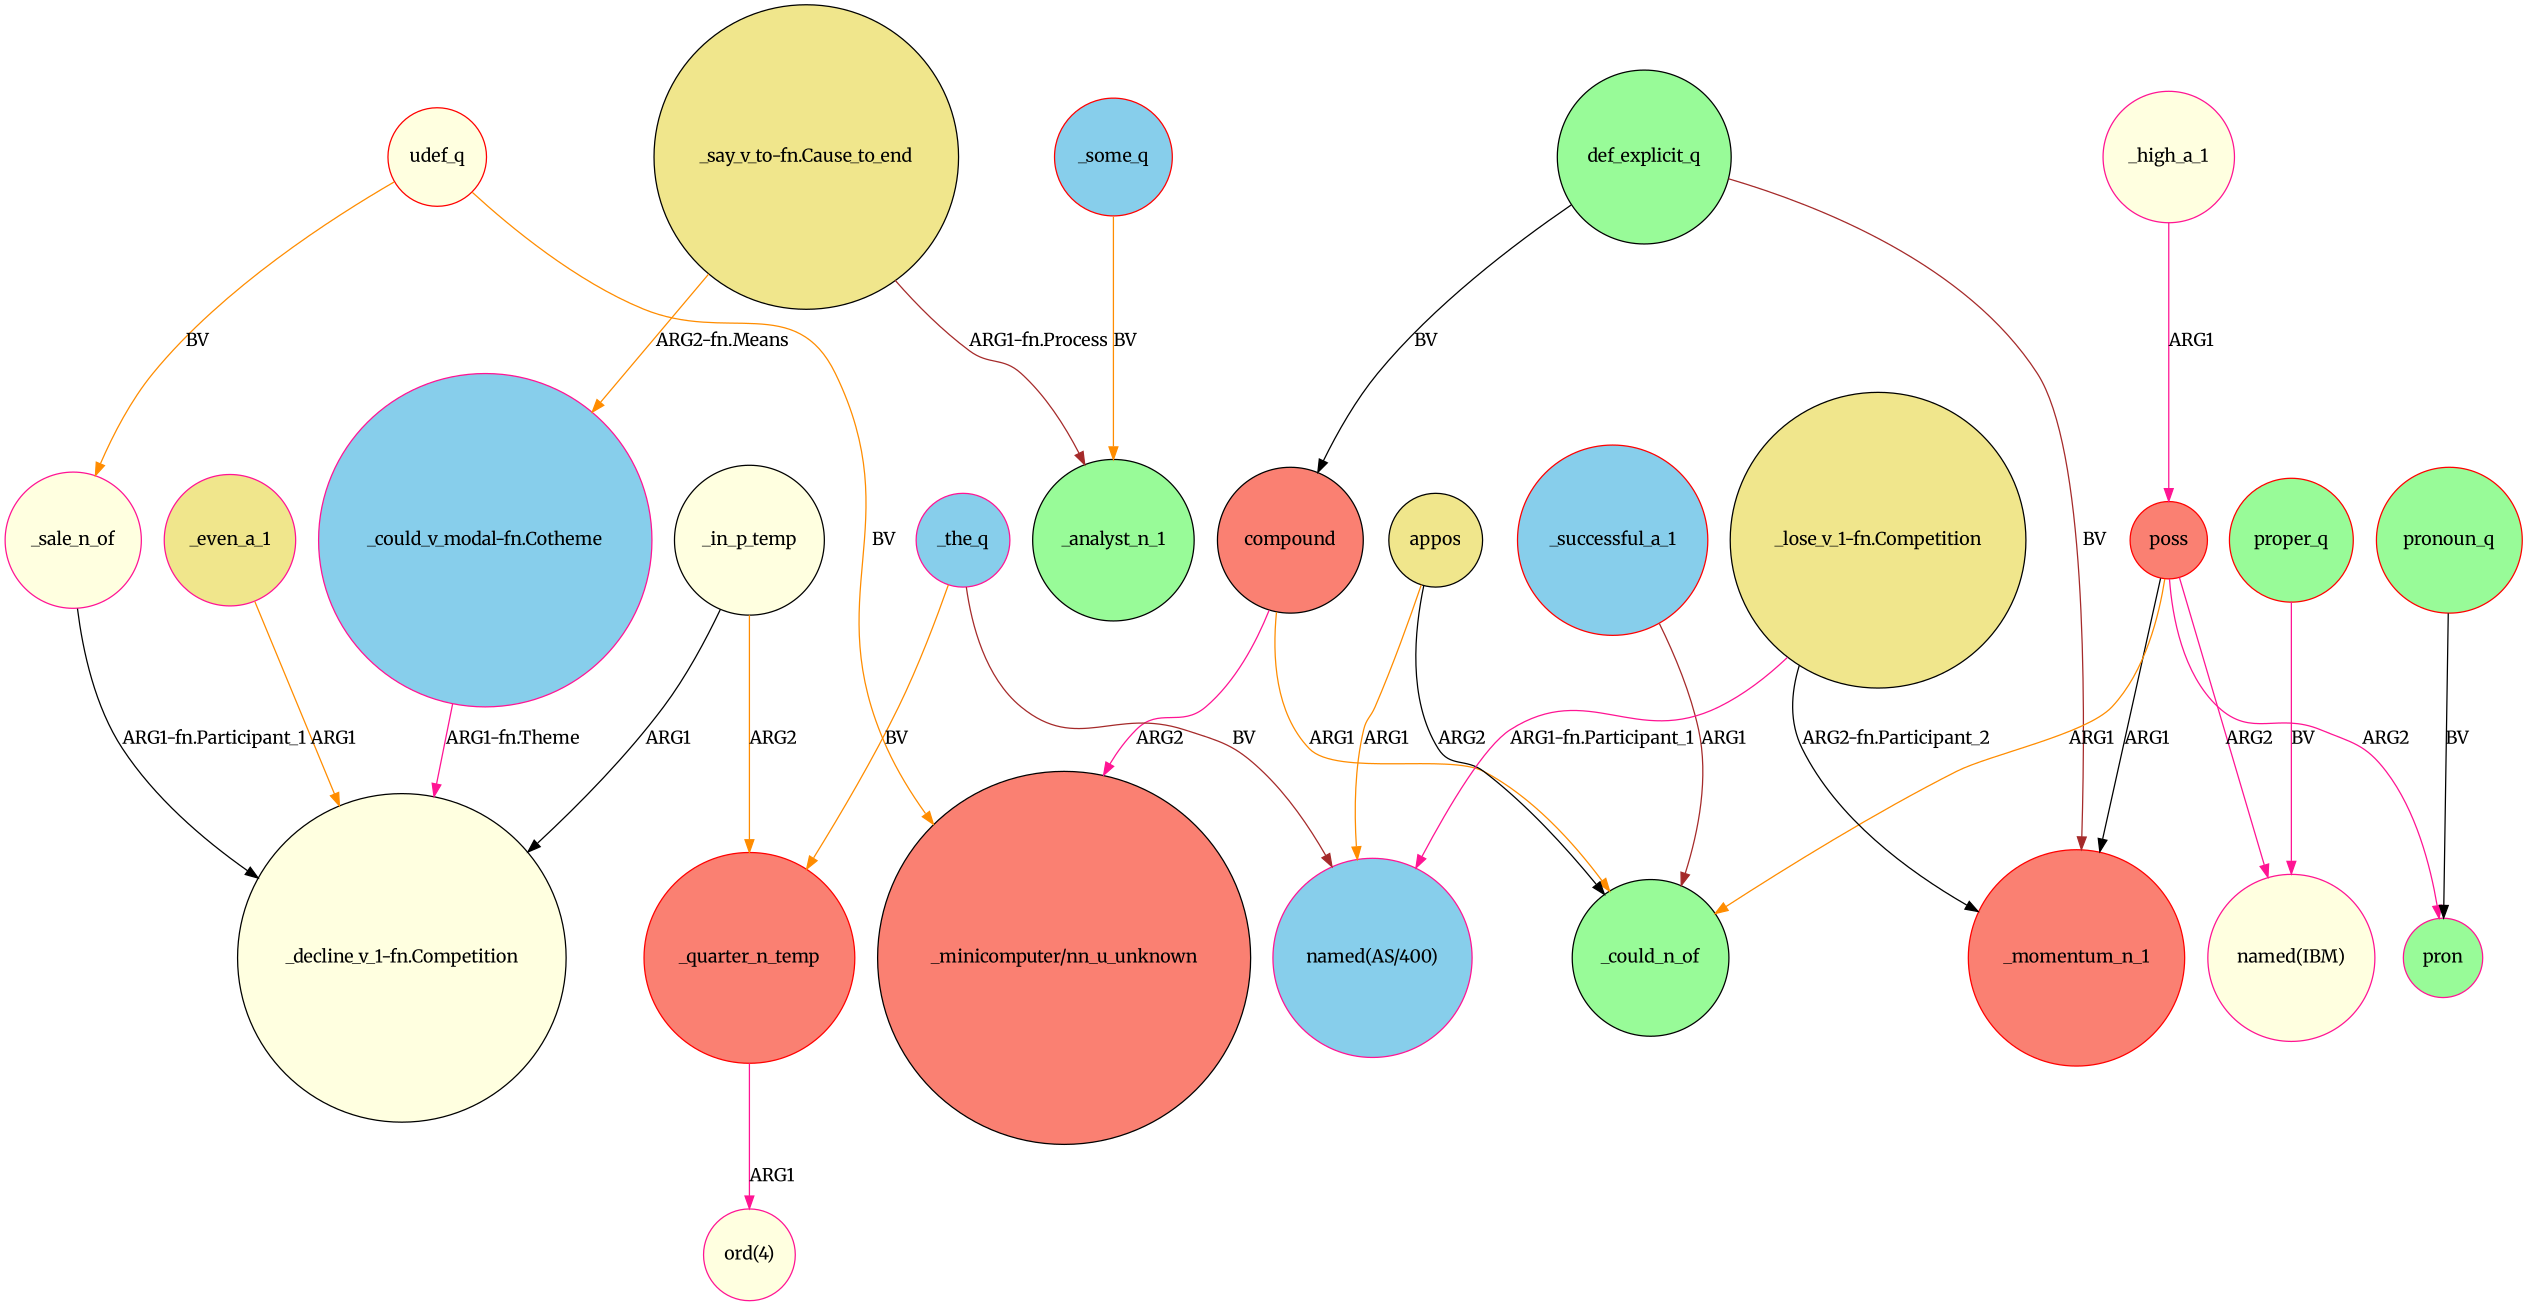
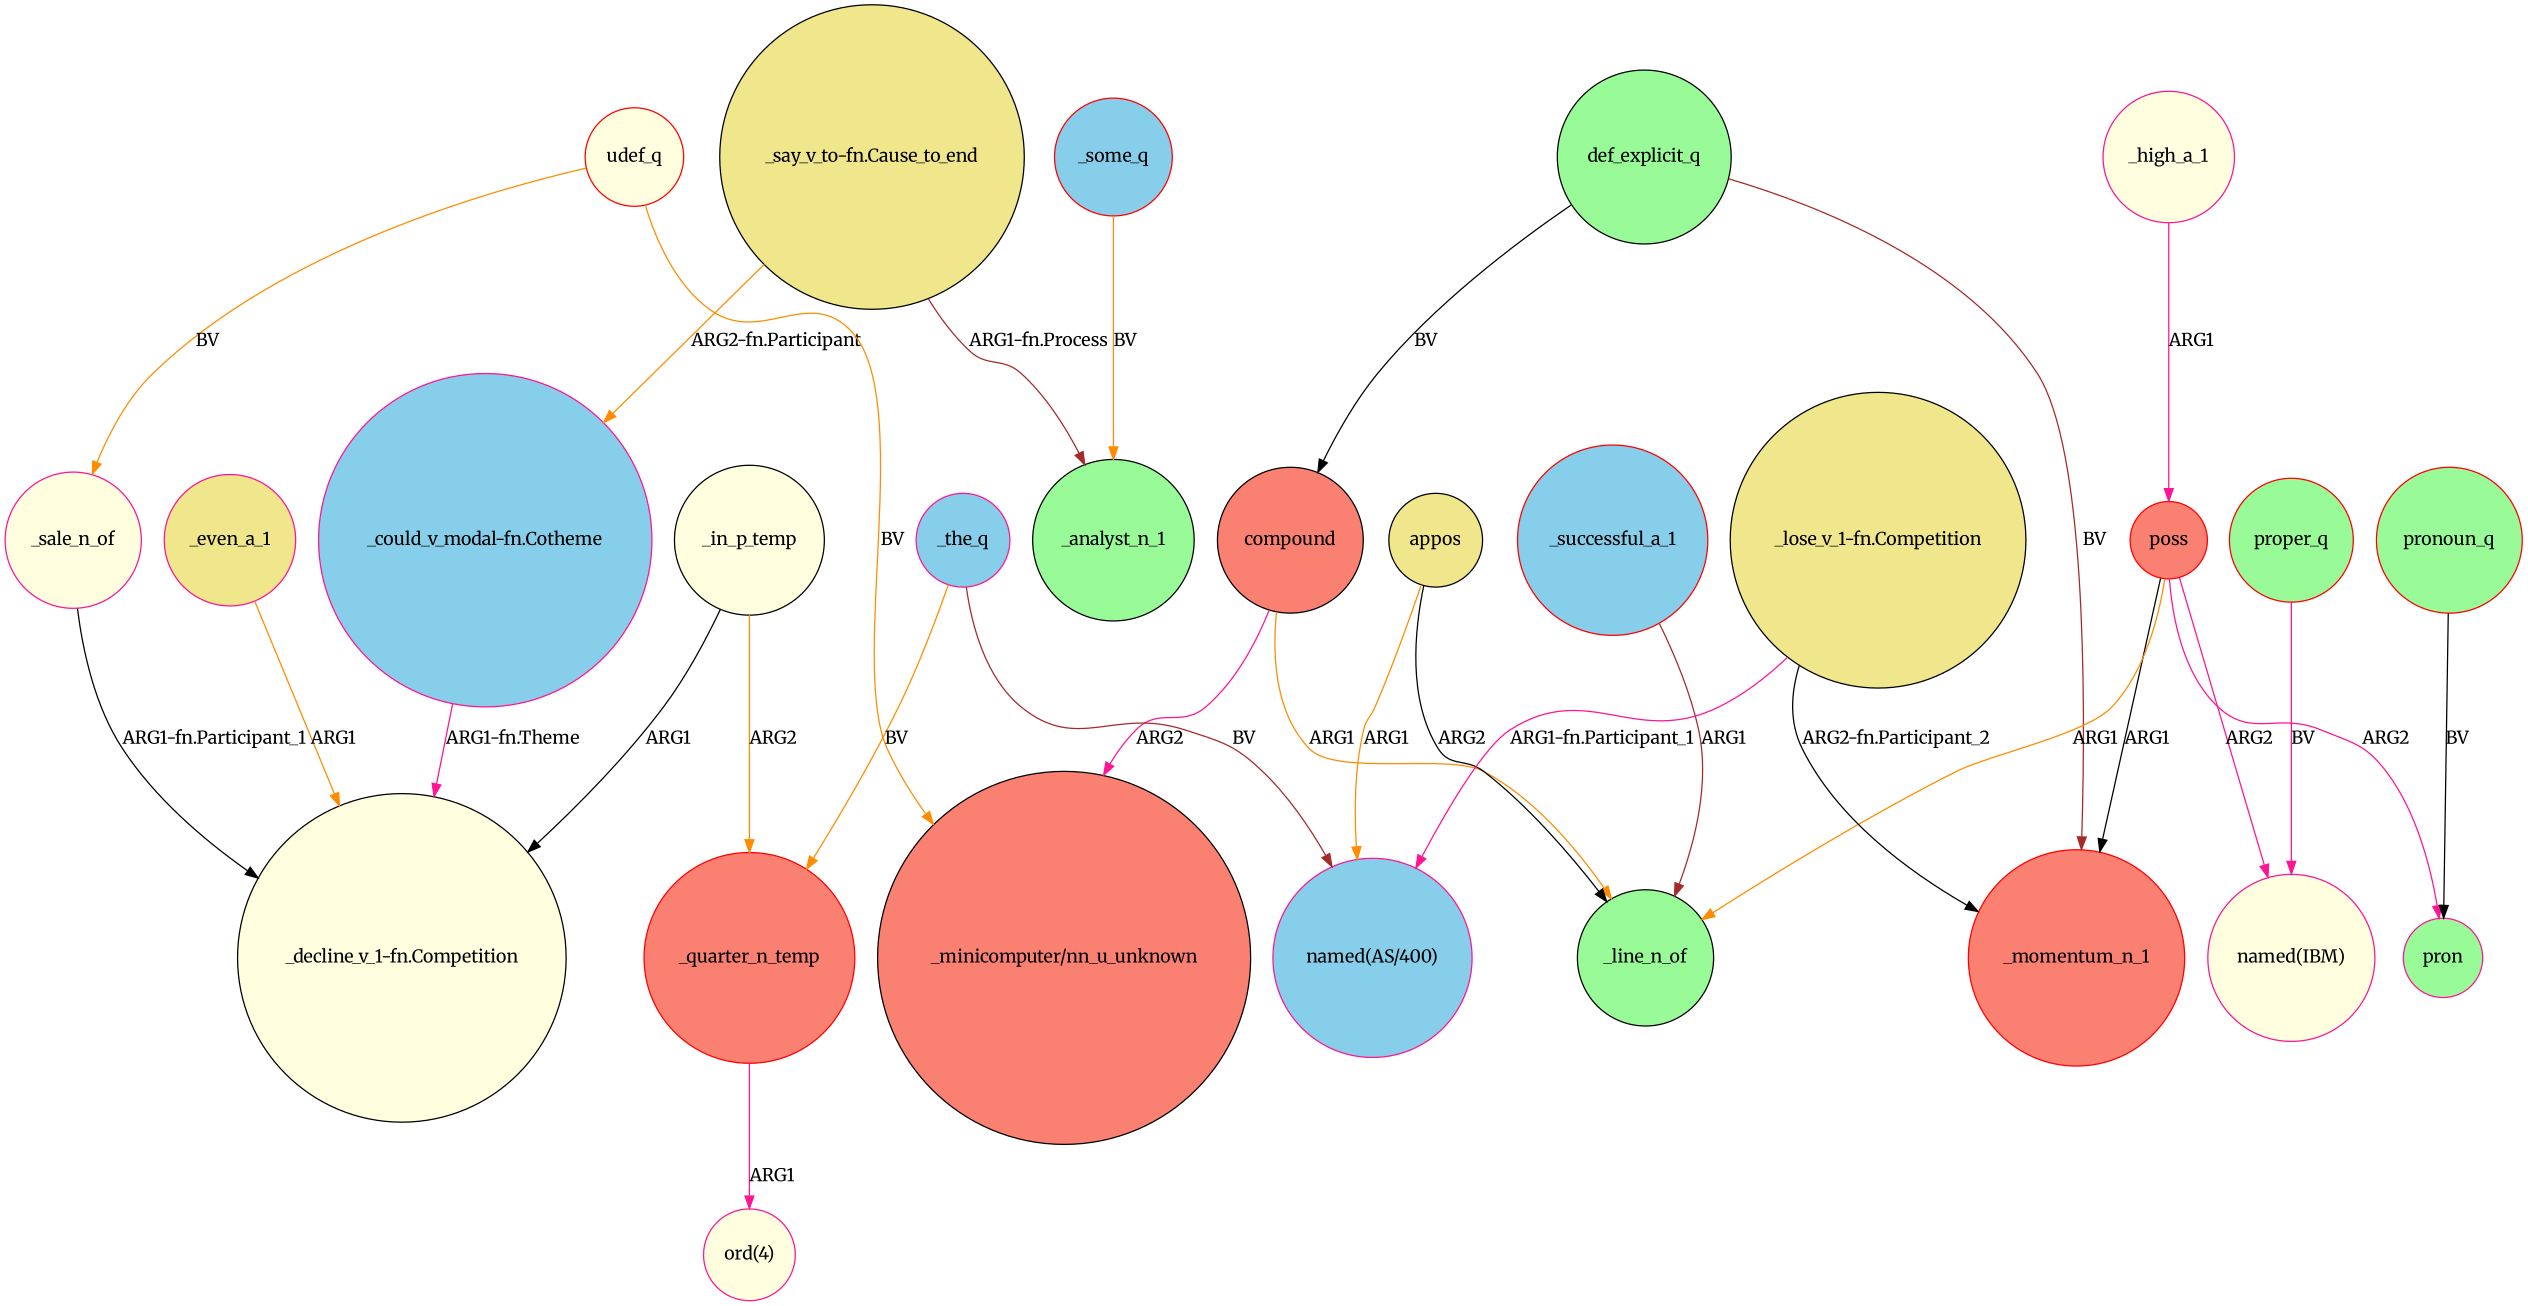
(723, 341) -> (777, 341)
(1651, 958) -> (1645, 958)
